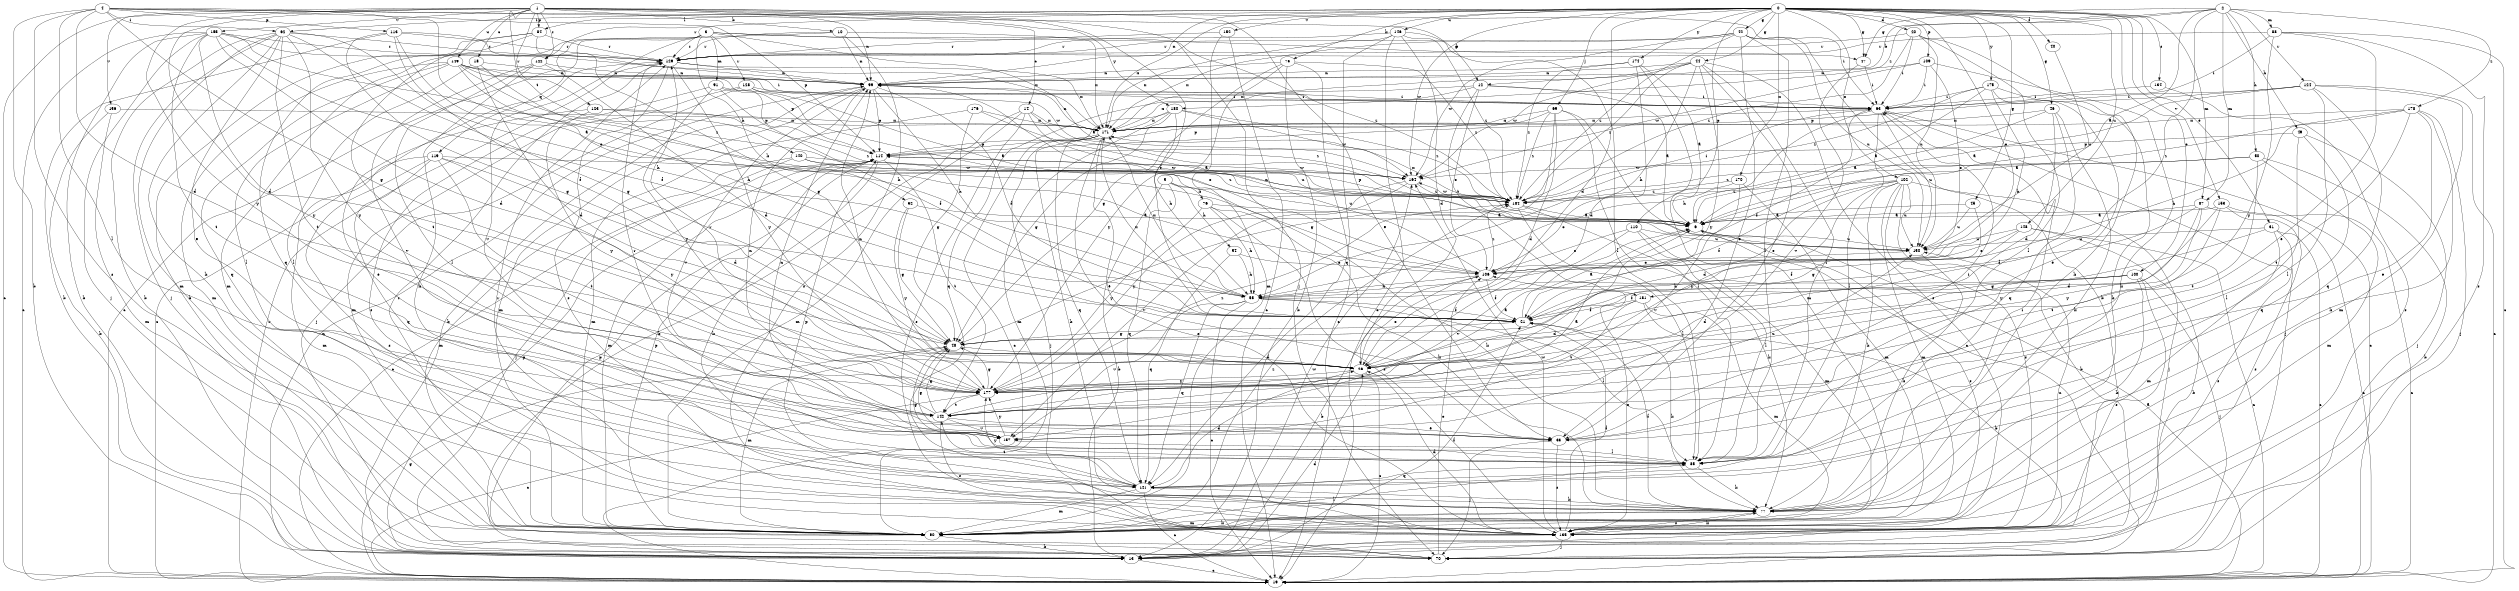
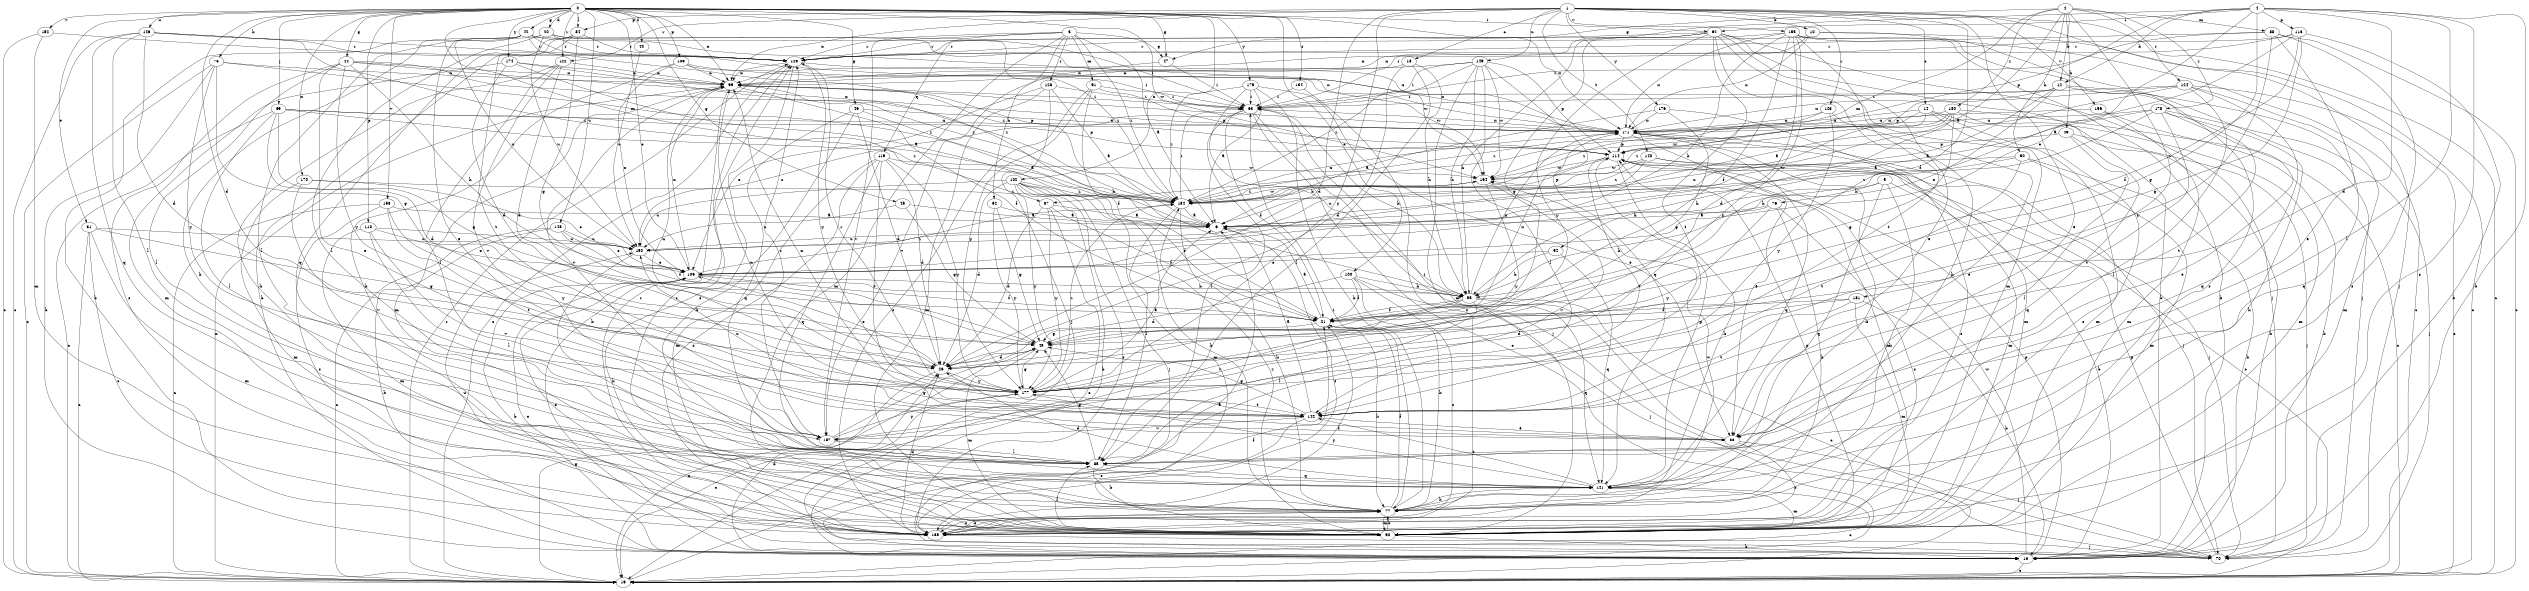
(887, 17) -> (1608, 60)
(1547, 100) -> none
(1324, 178) -> (1402, 186)
(1495, 224) -> (1945, 316)
